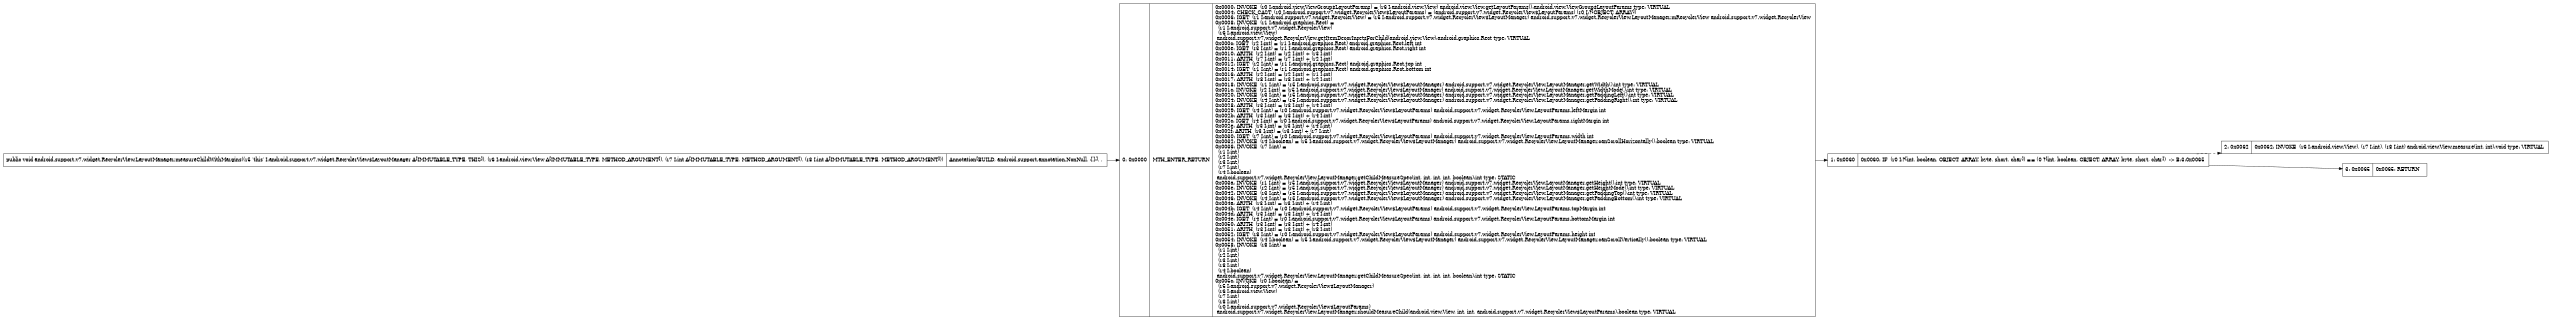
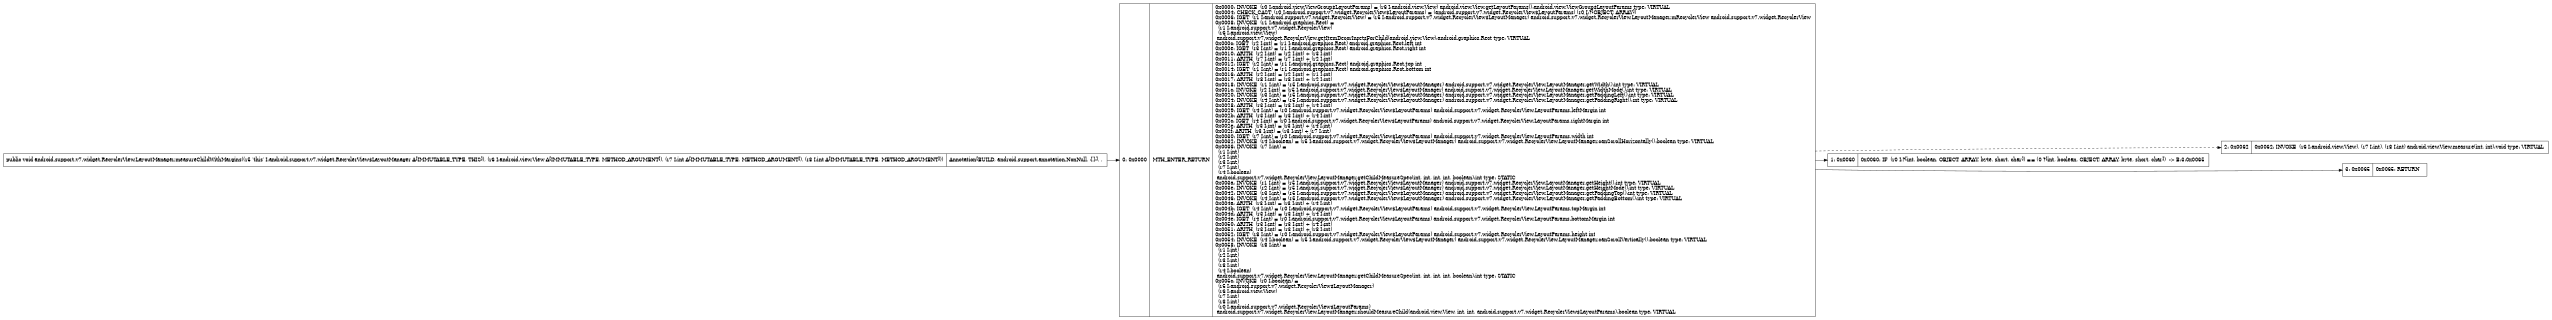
(2207, 154) -> (2016, 149)
(2274, 167) -> (2077, 171)
